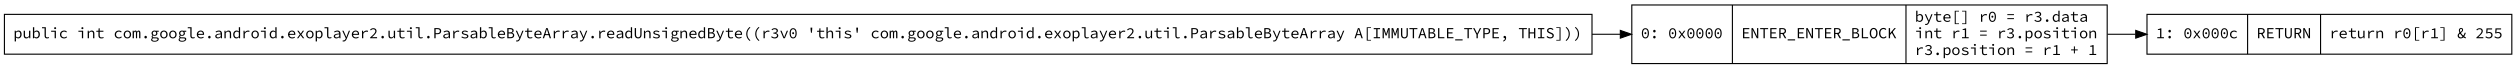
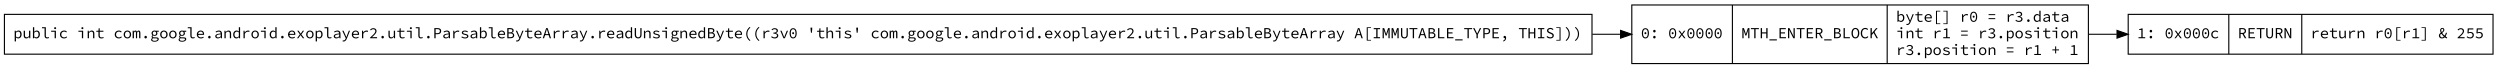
(1819, 34) -> (1810, 34)
